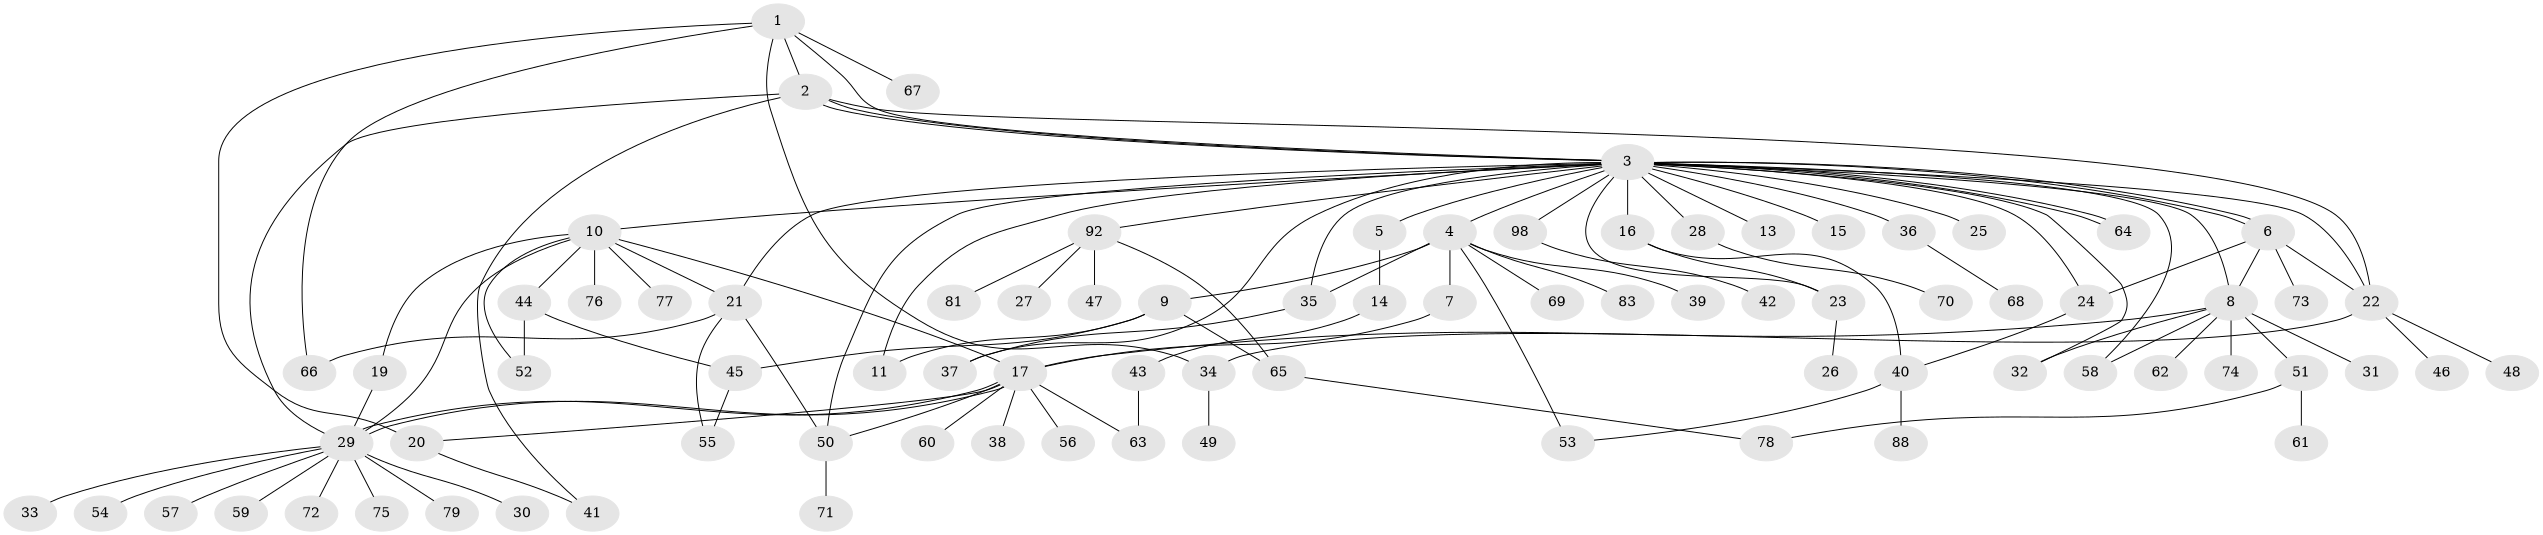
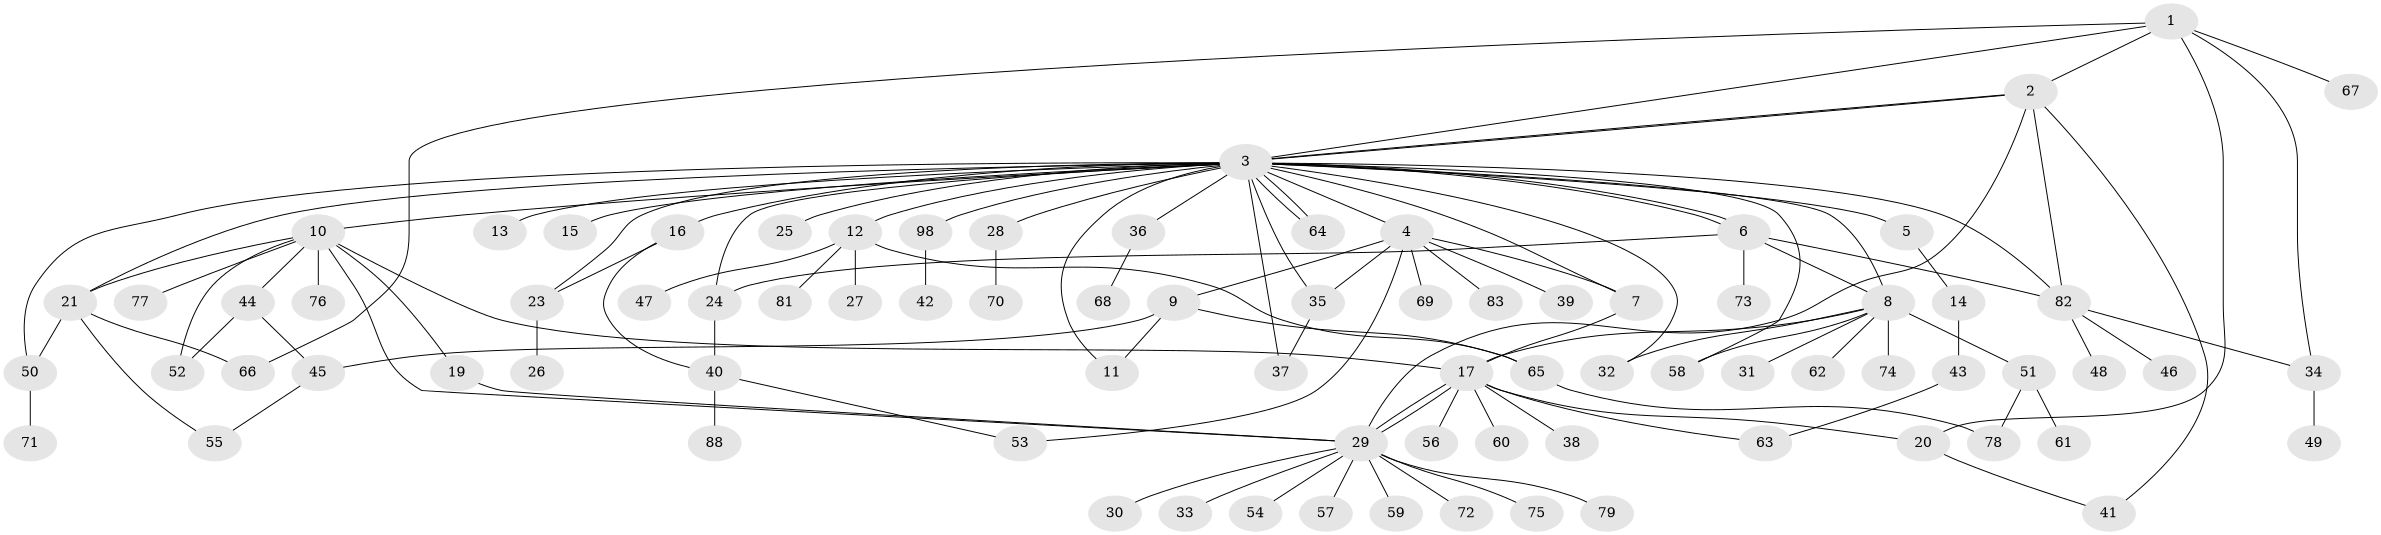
none -> (1448, 217)
(1095, 232) -> (855, 232)
(2372, 303) -> (2064, 303)
(926, 412) -> none
